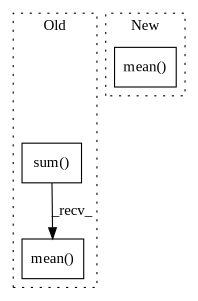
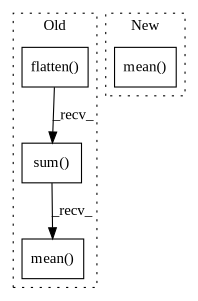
none -> (55, 67)
